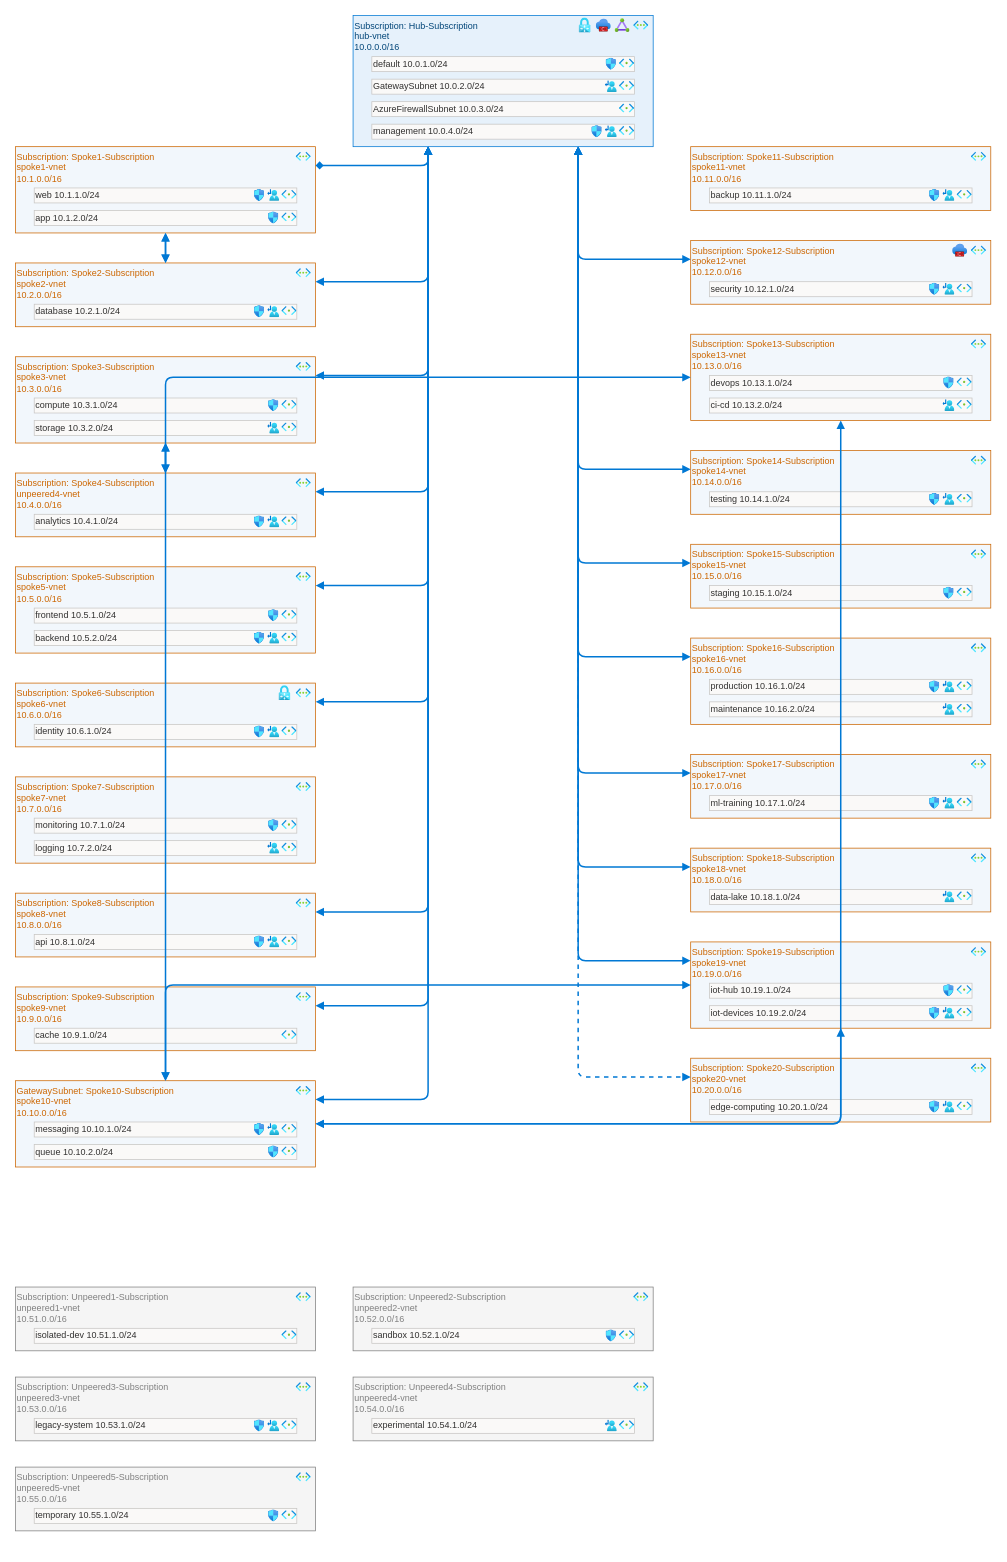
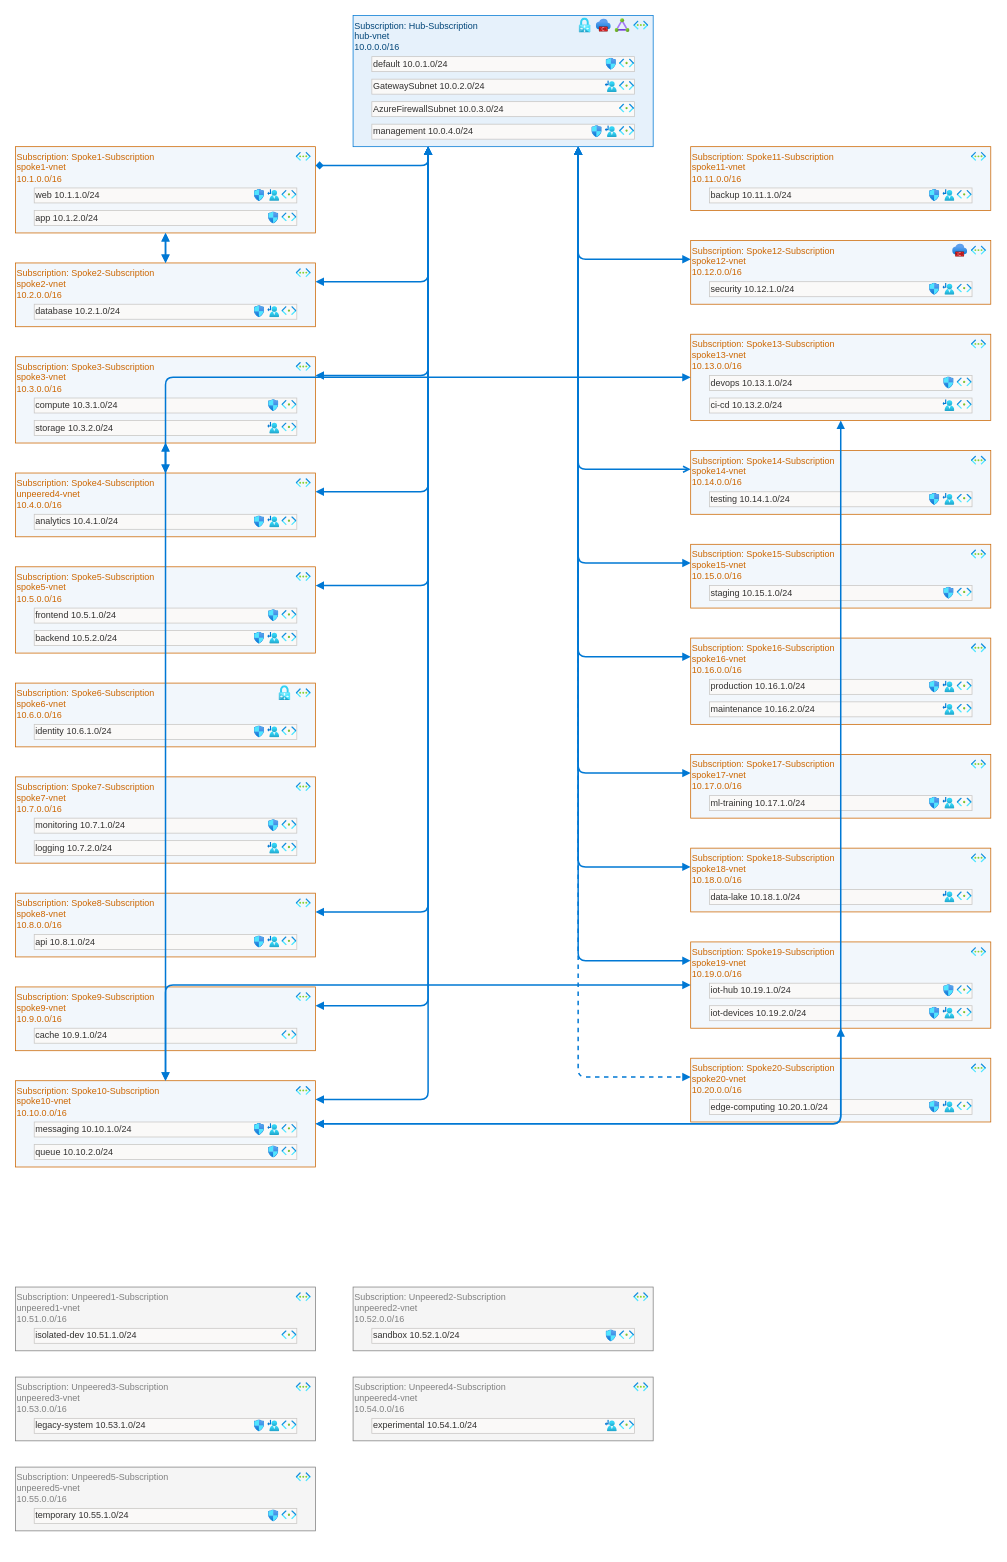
(681, 469) -> (683, 469)
(374, 702) -> none
(100, 1102) -> (96, 1102)
